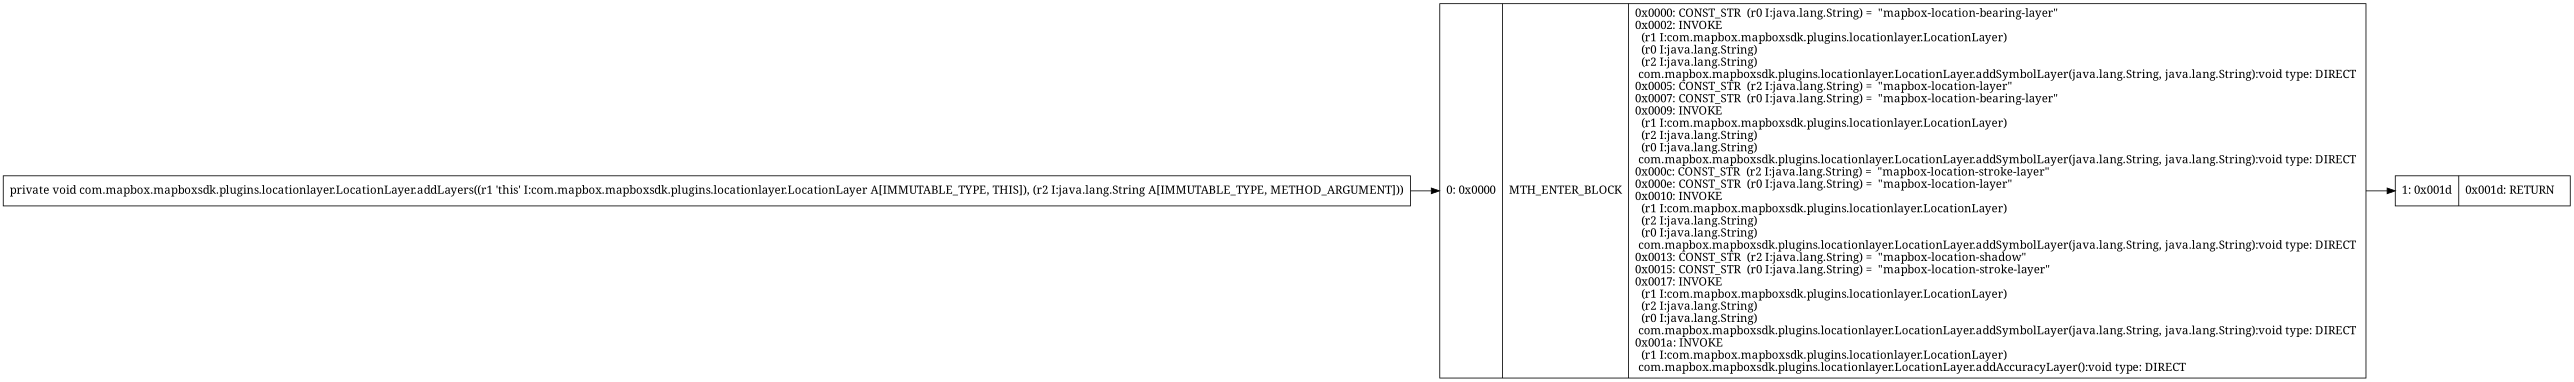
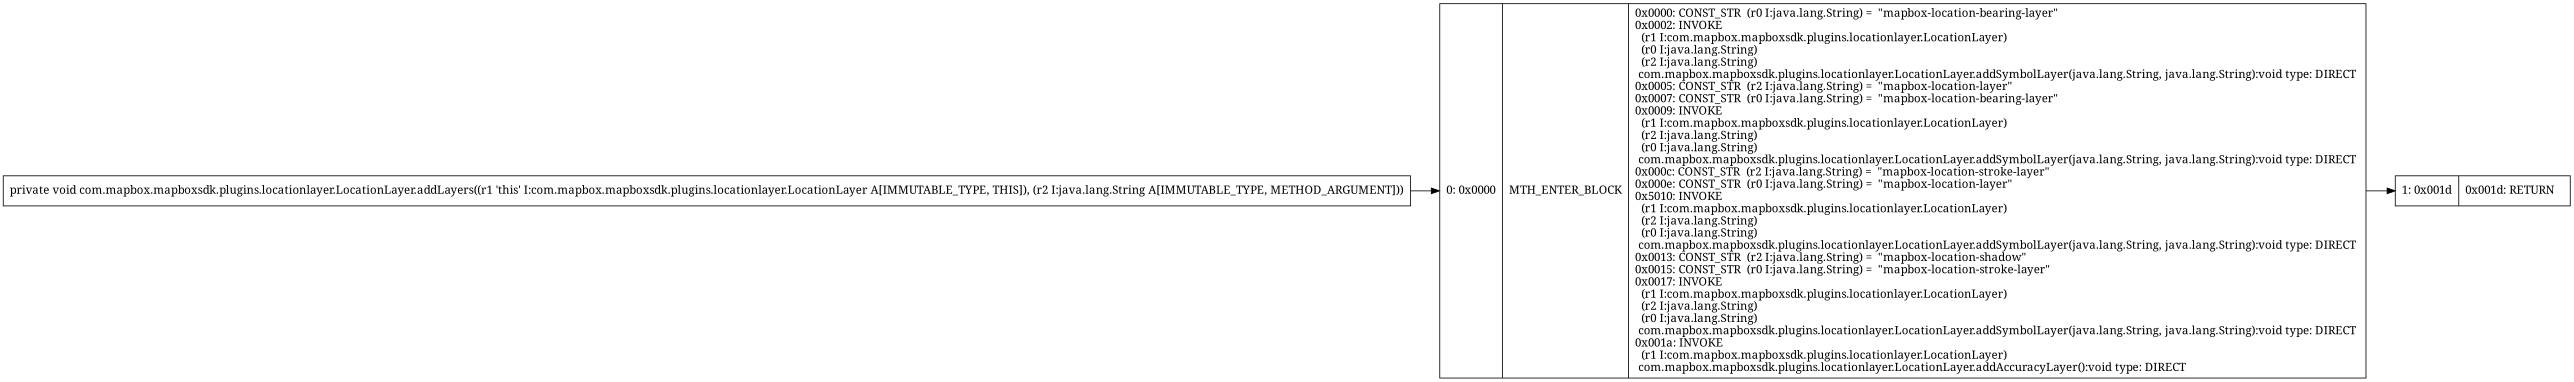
(1682, 197) -> (1682, 197)
